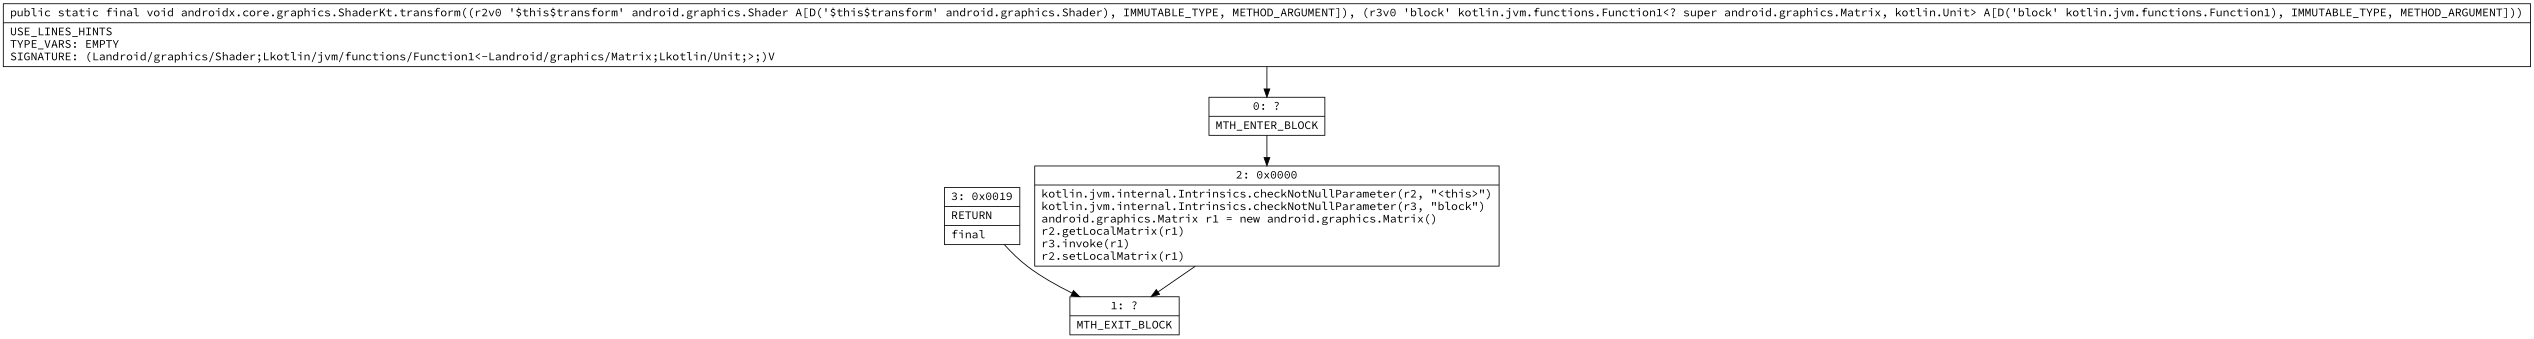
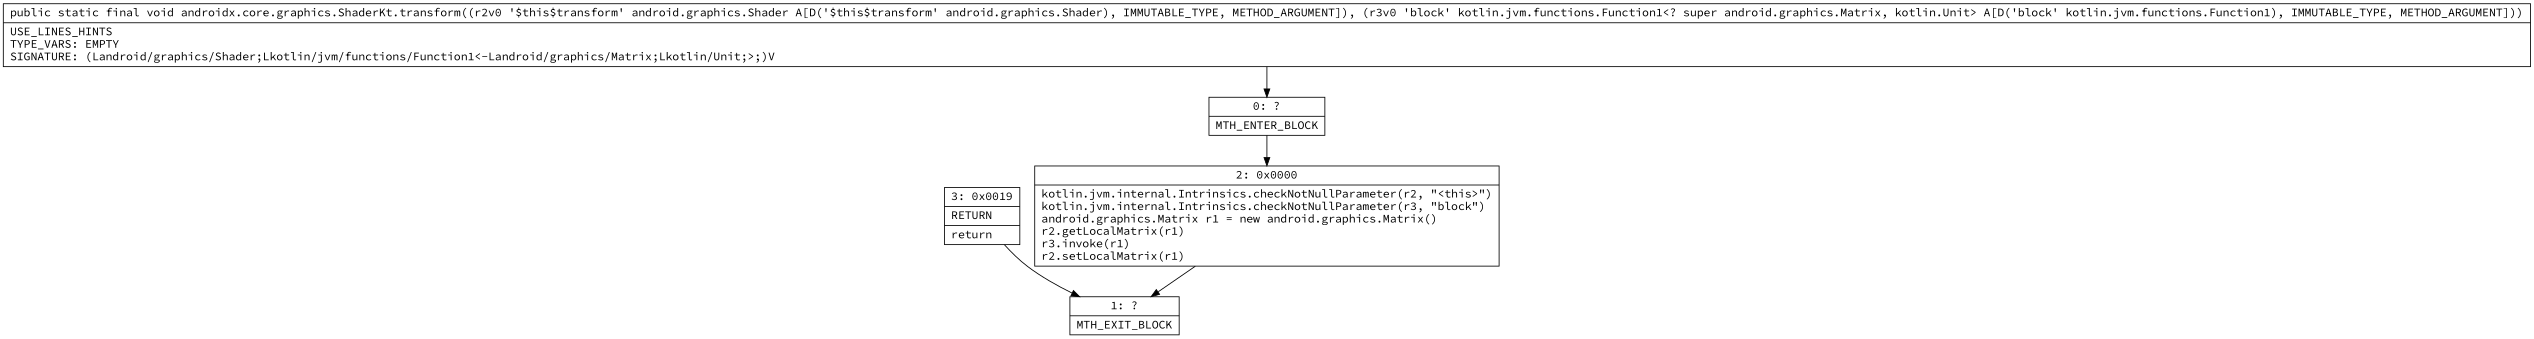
(969, 235) -> (972, 235)
